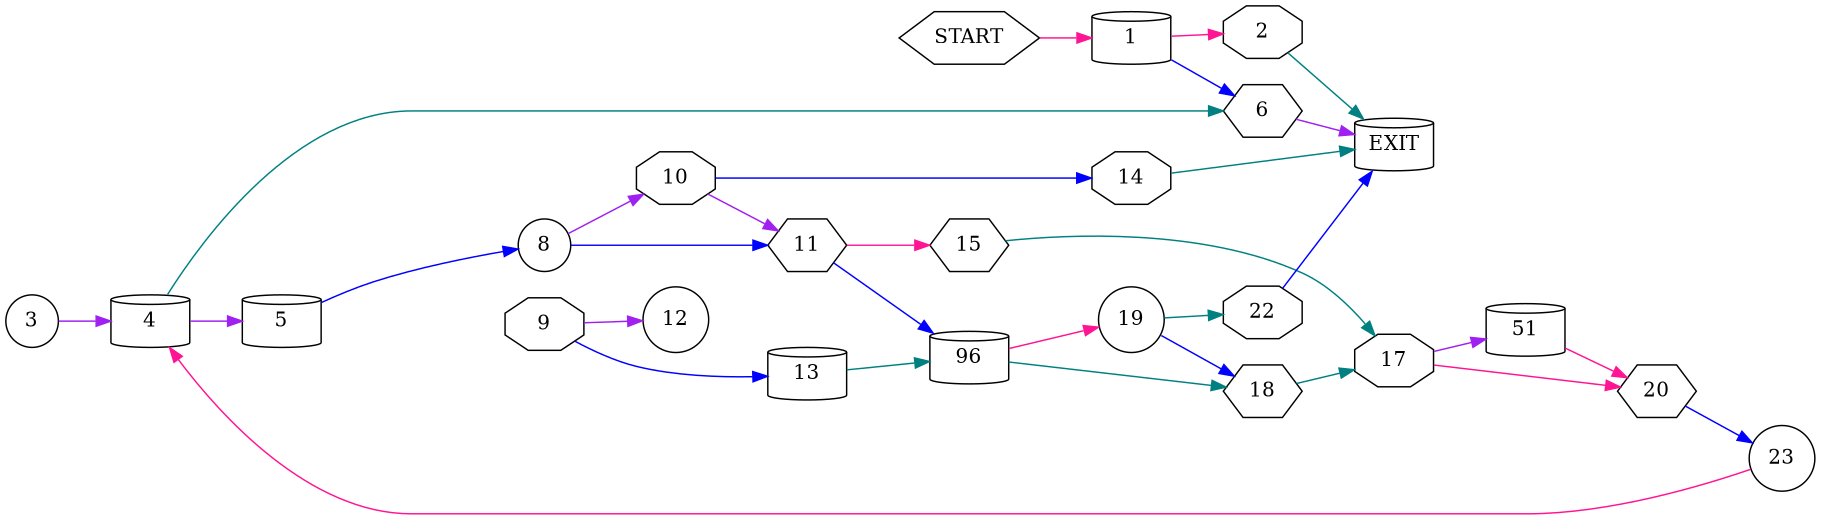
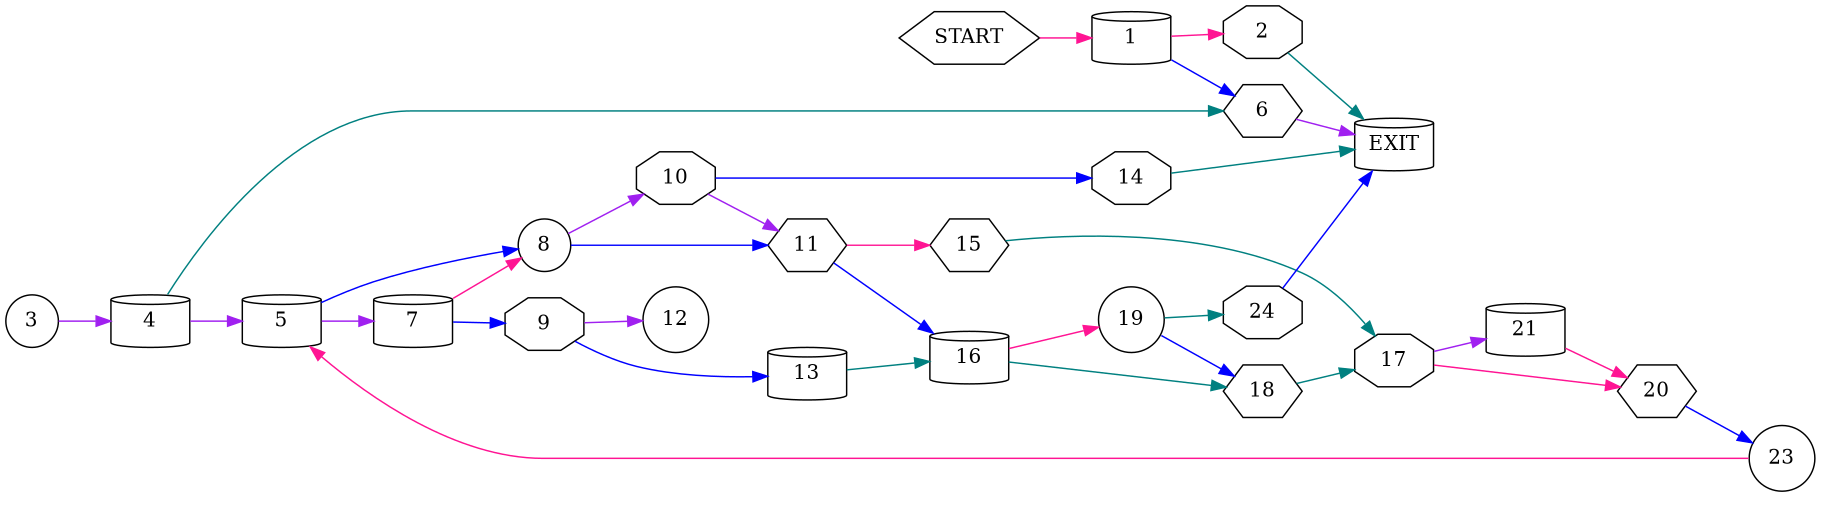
(1263, 312) -> (1263, 312)
none -> (413, 321)
(1526, 330) -> (1526, 330)
(969, 358) -> (969, 358)
(939, 514) -> (1022, 458)
